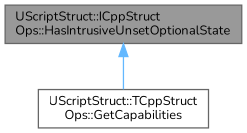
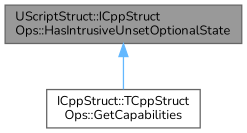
(123, 109) -> (123, 109)
